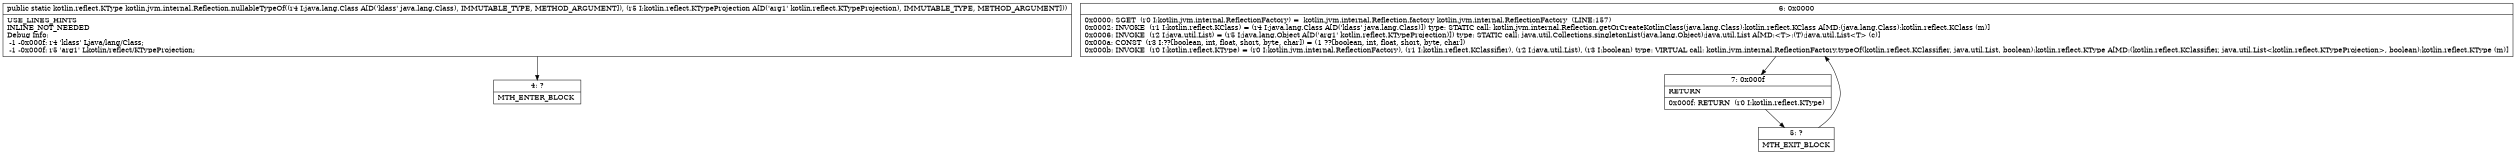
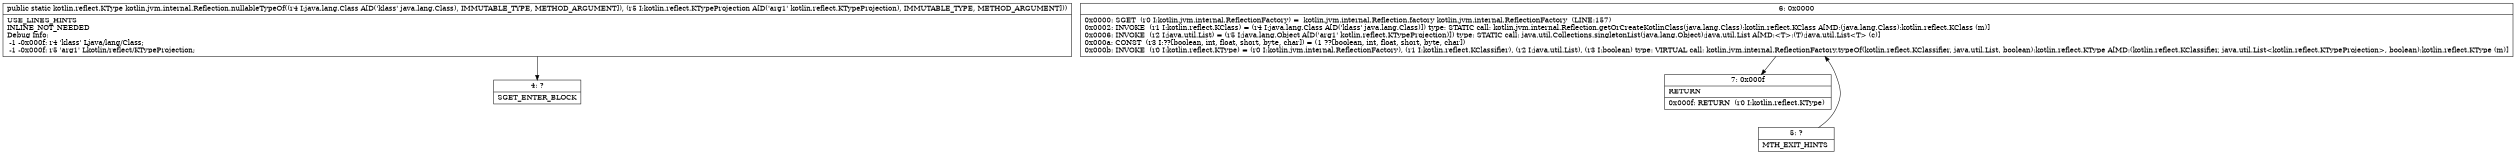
(536, 98) -> (537, 98)
(1773, 117) -> none
(1796, 145) -> (1795, 145)
